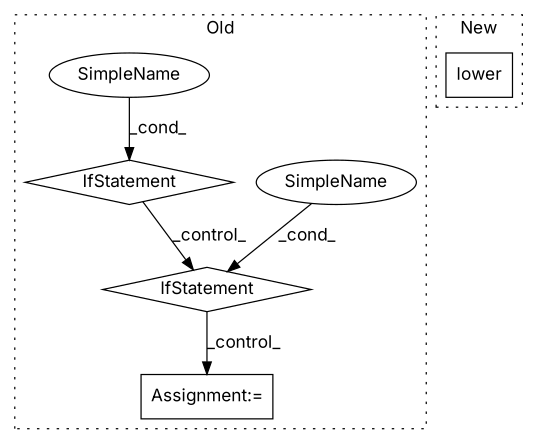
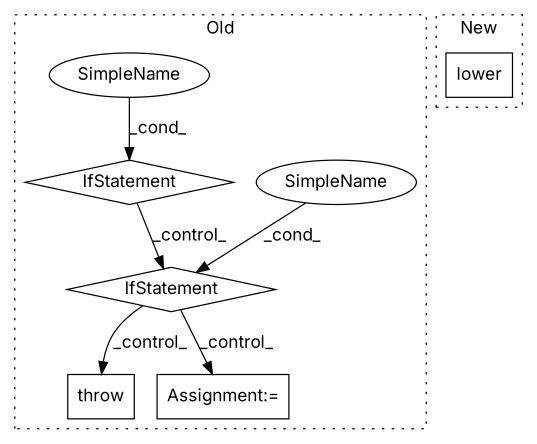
none -> (101, 397)
